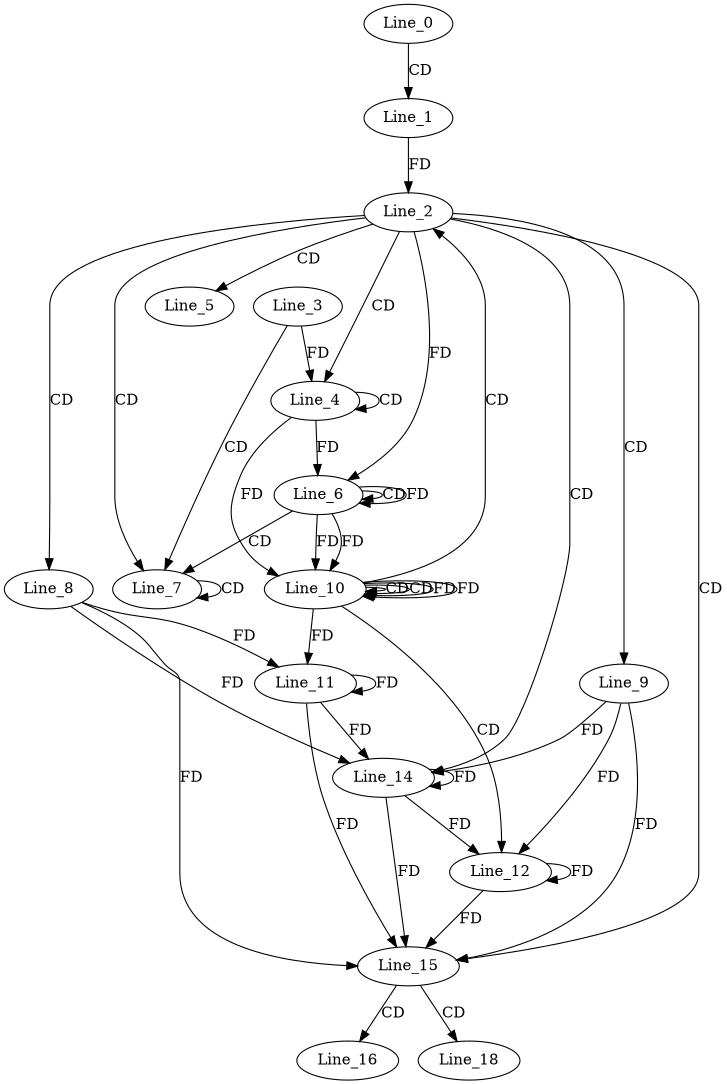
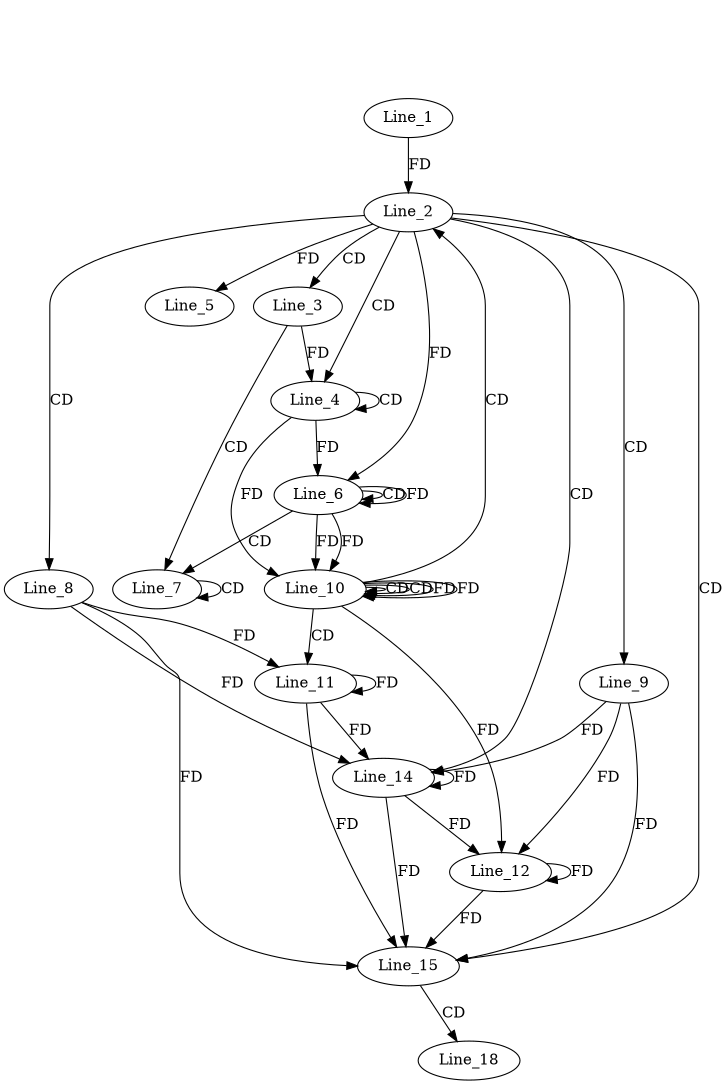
(408, 24) -> none
(309, 259) -> (309, 259)
(118, 298) -> (345, 249)
(323, 636) -> (323, 636)
(489, 731) -> (489, 731)
(348, 1061) -> none
